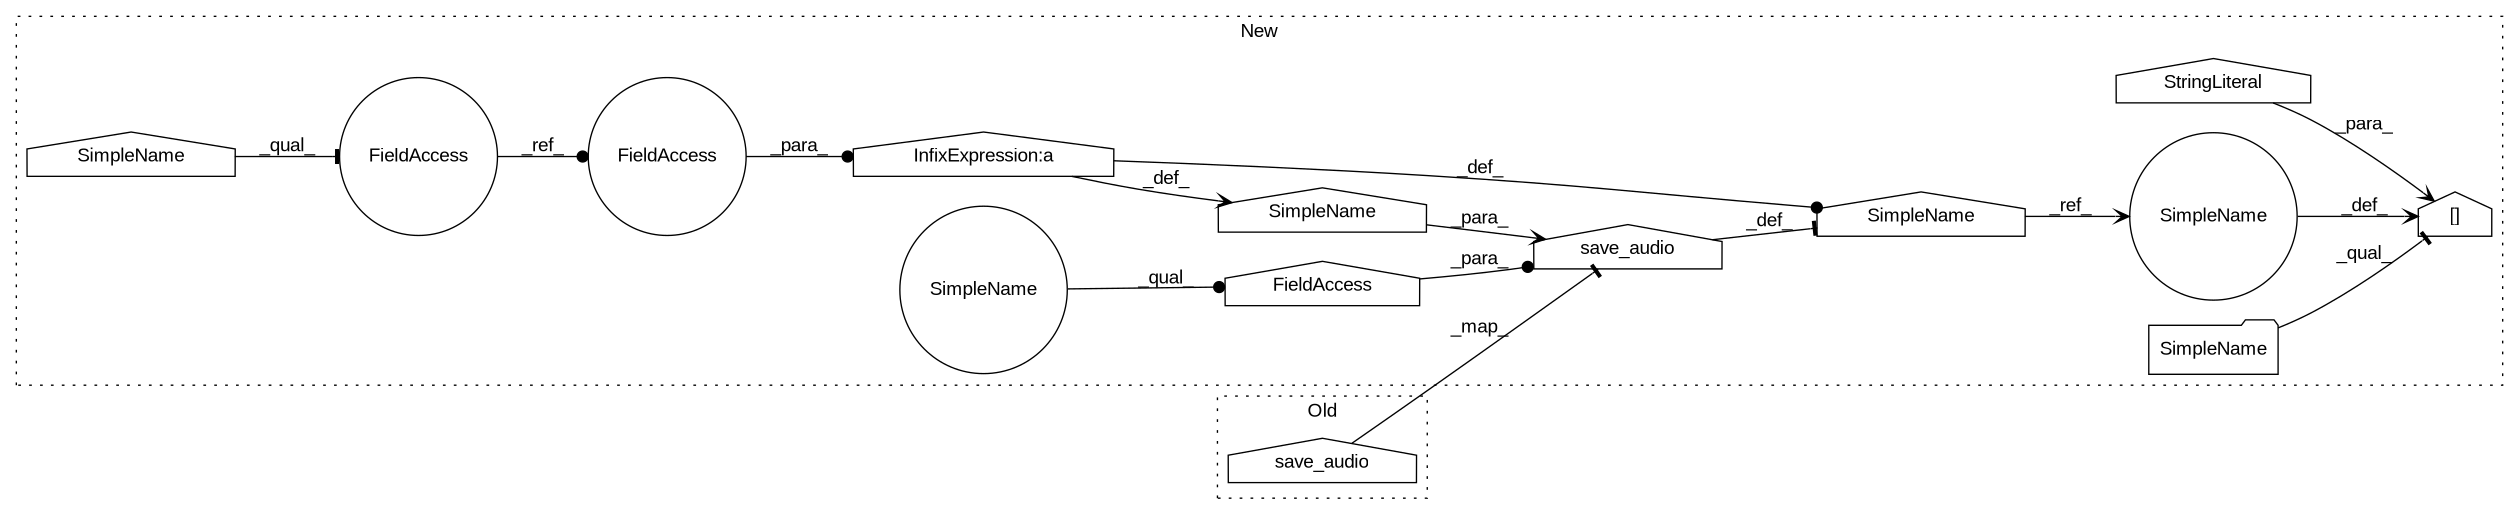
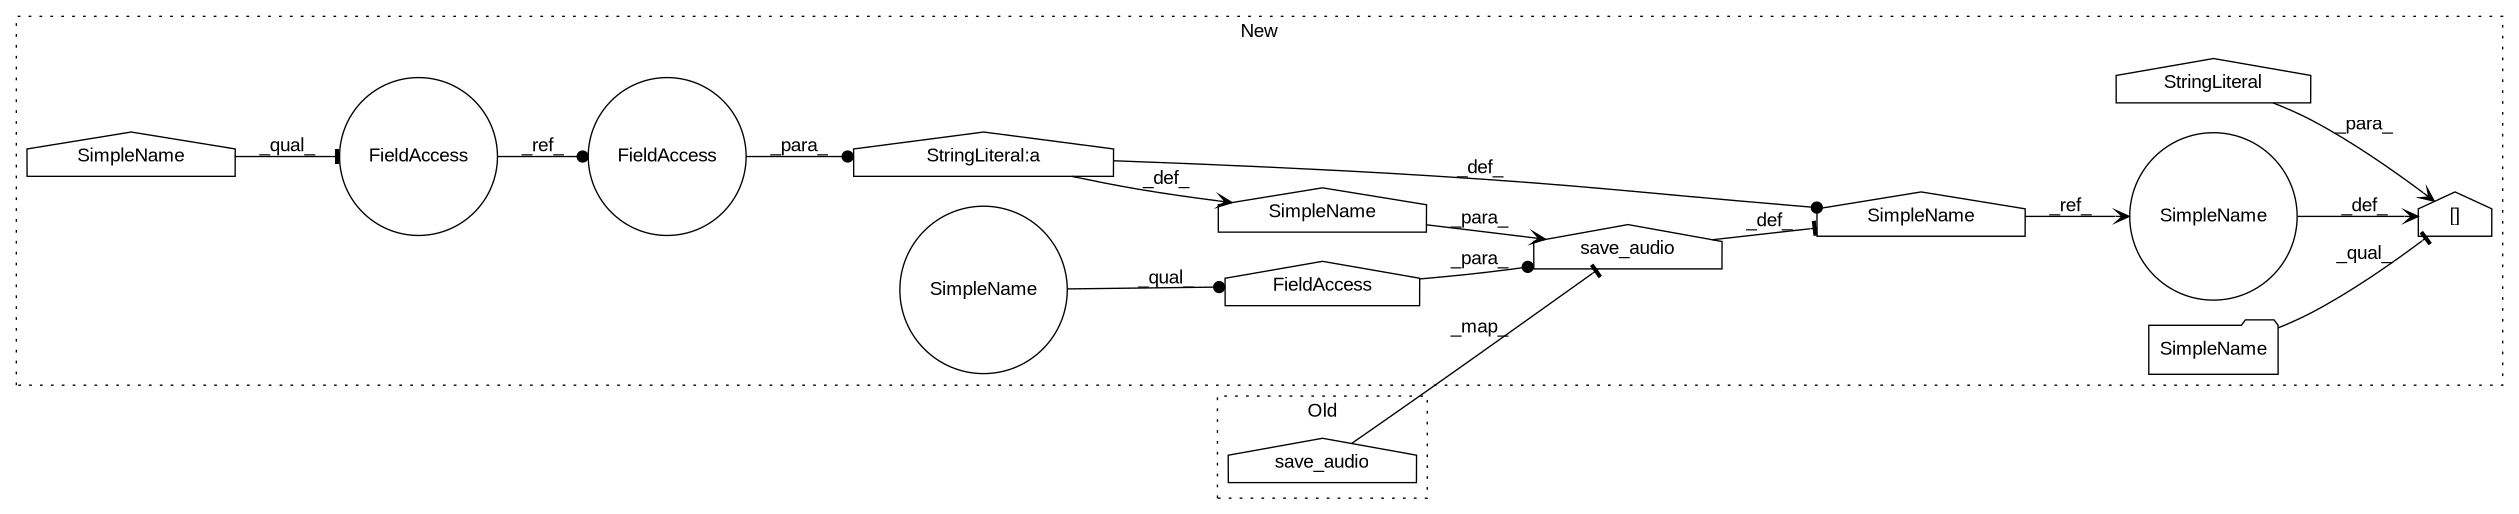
(984, 157) -> (984, 157)
